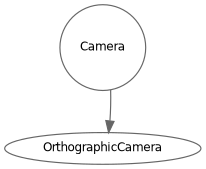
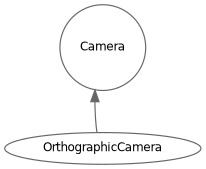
(111, 105) -> (95, 117)
